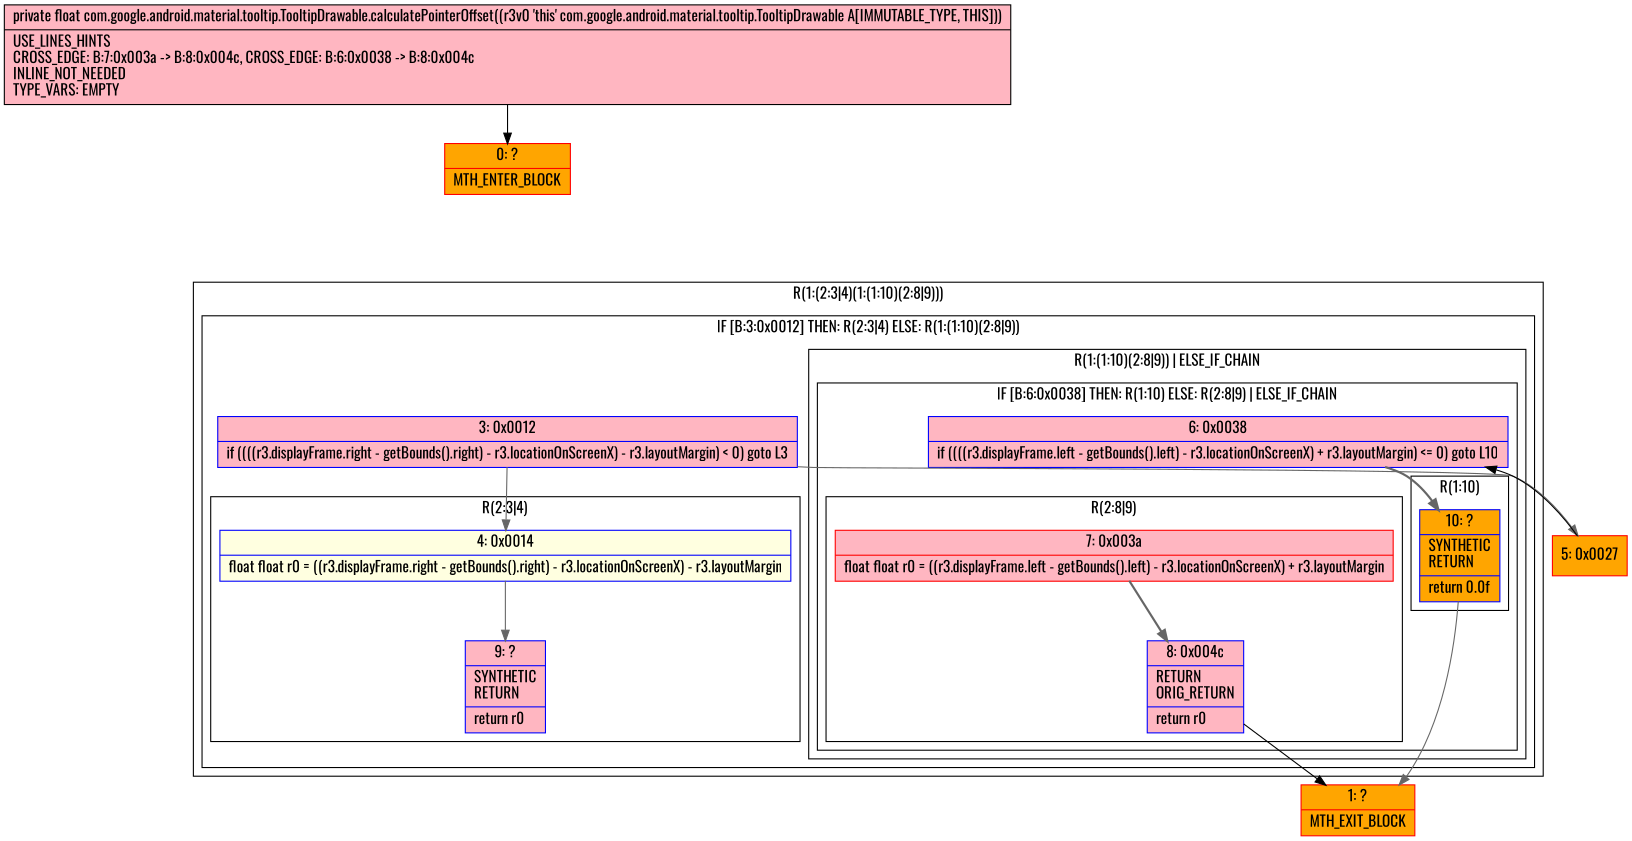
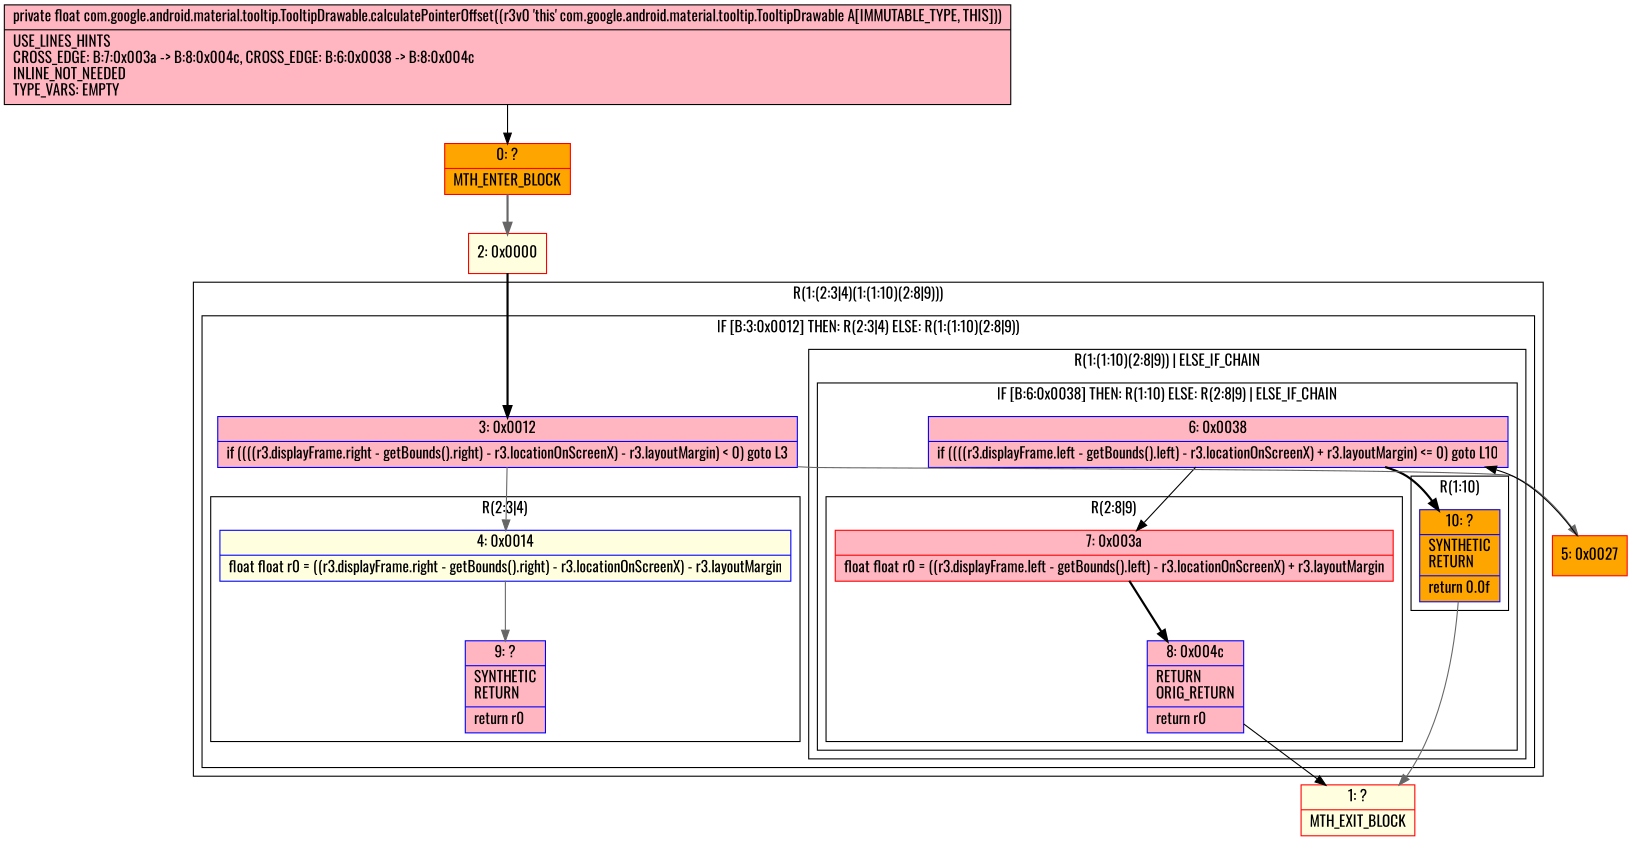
none -> (508, 253)
(1419, 486) -> (1419, 486)
none -> (1175, 489)
(1145, 606) -> (1145, 606)
(1358, 810) -> (1358, 810)
